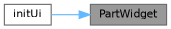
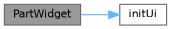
(65, 15) -> (95, 15)
